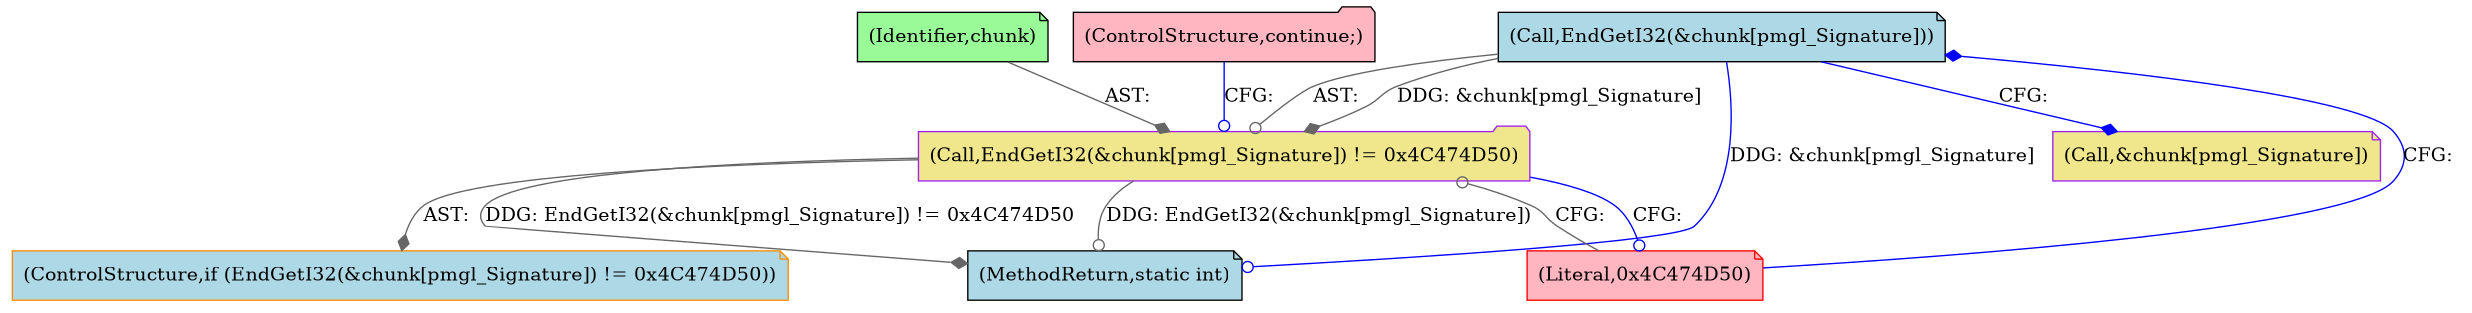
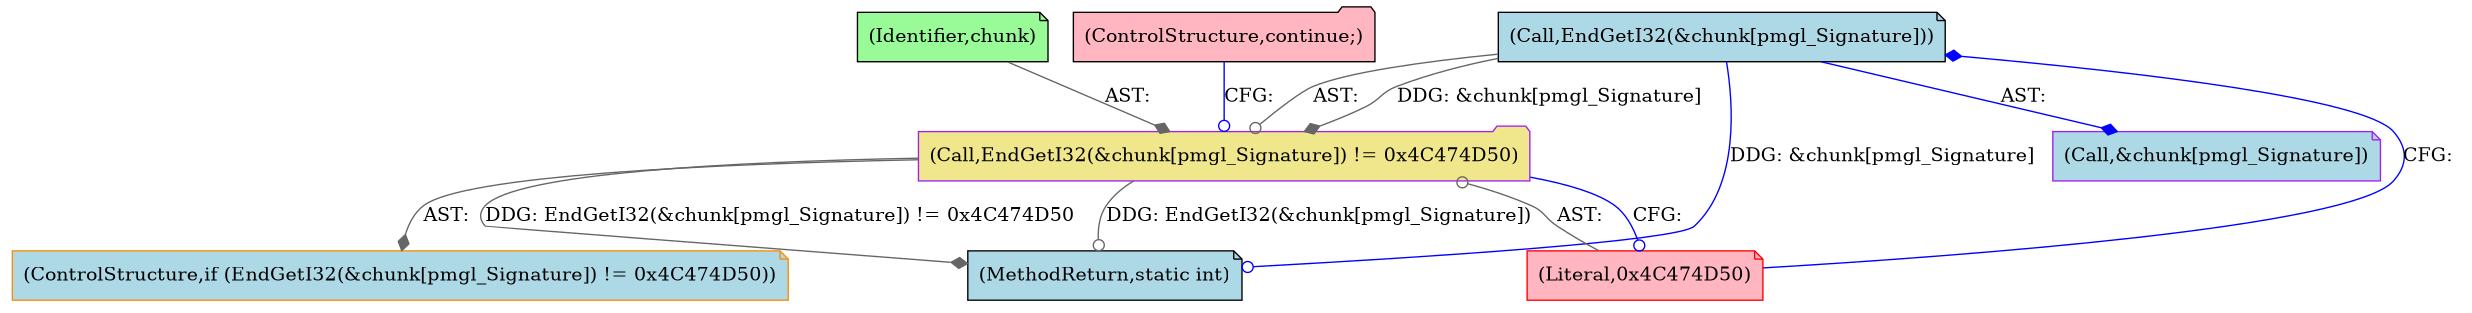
(2027, 97) -> (2027, 97)
(2217, 156) -> (2217, 156)
(1583, 216) -> (1583, 216)
